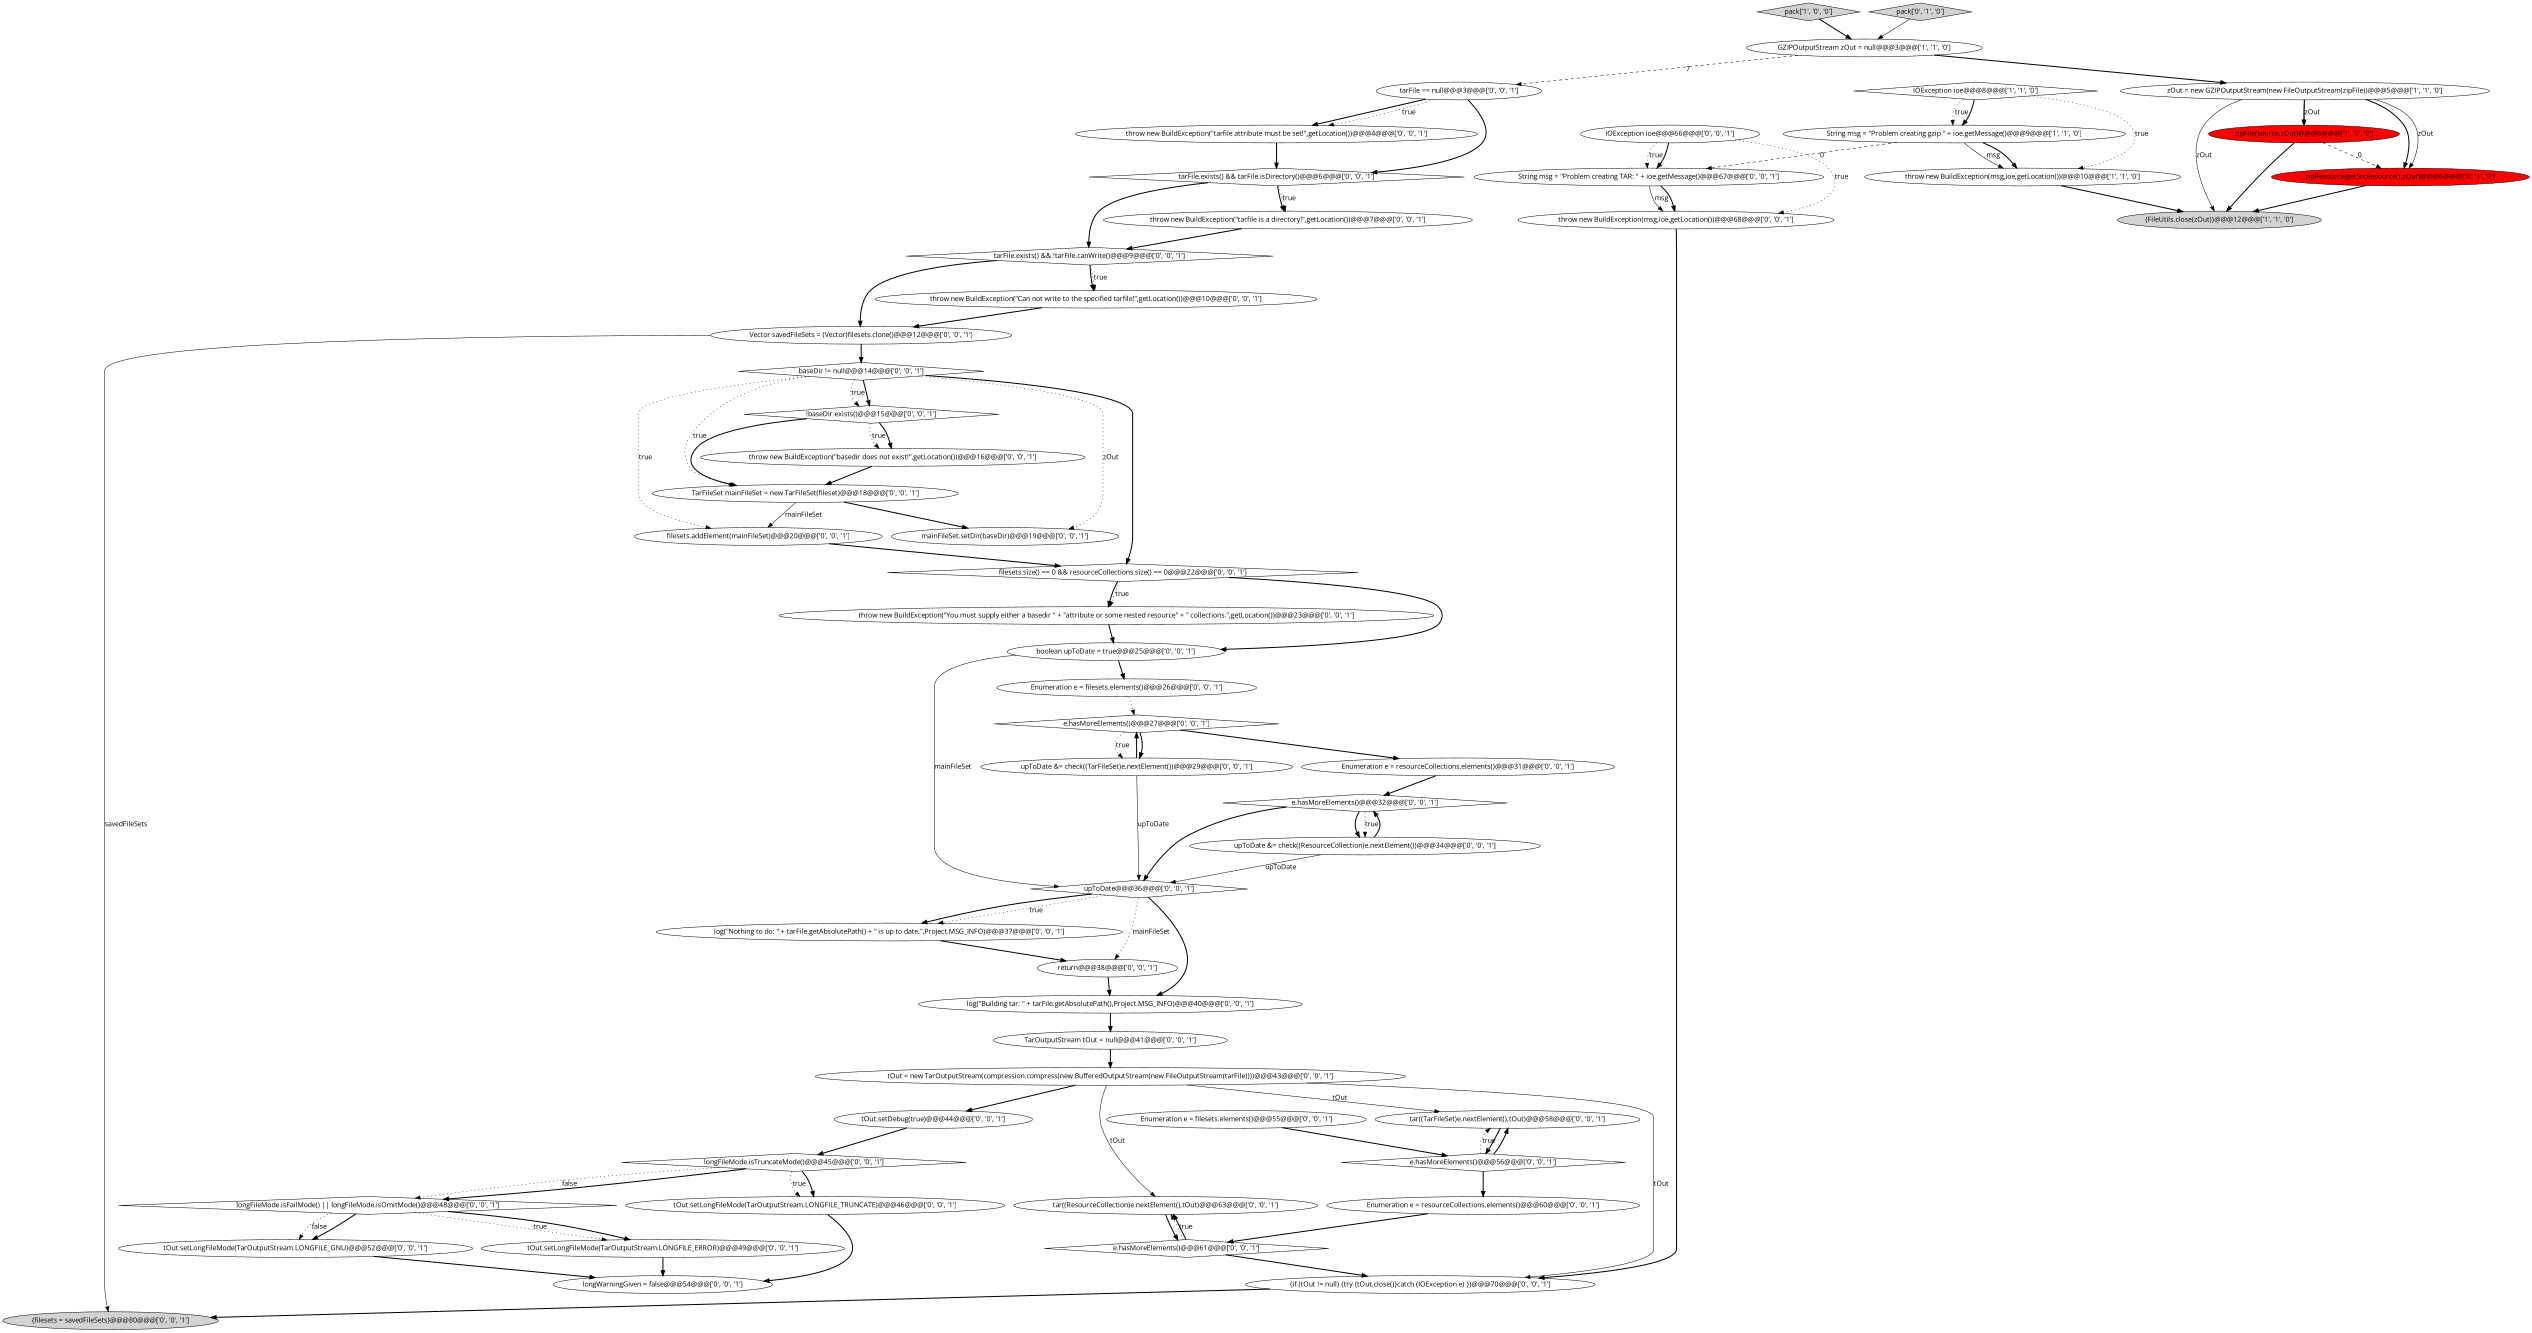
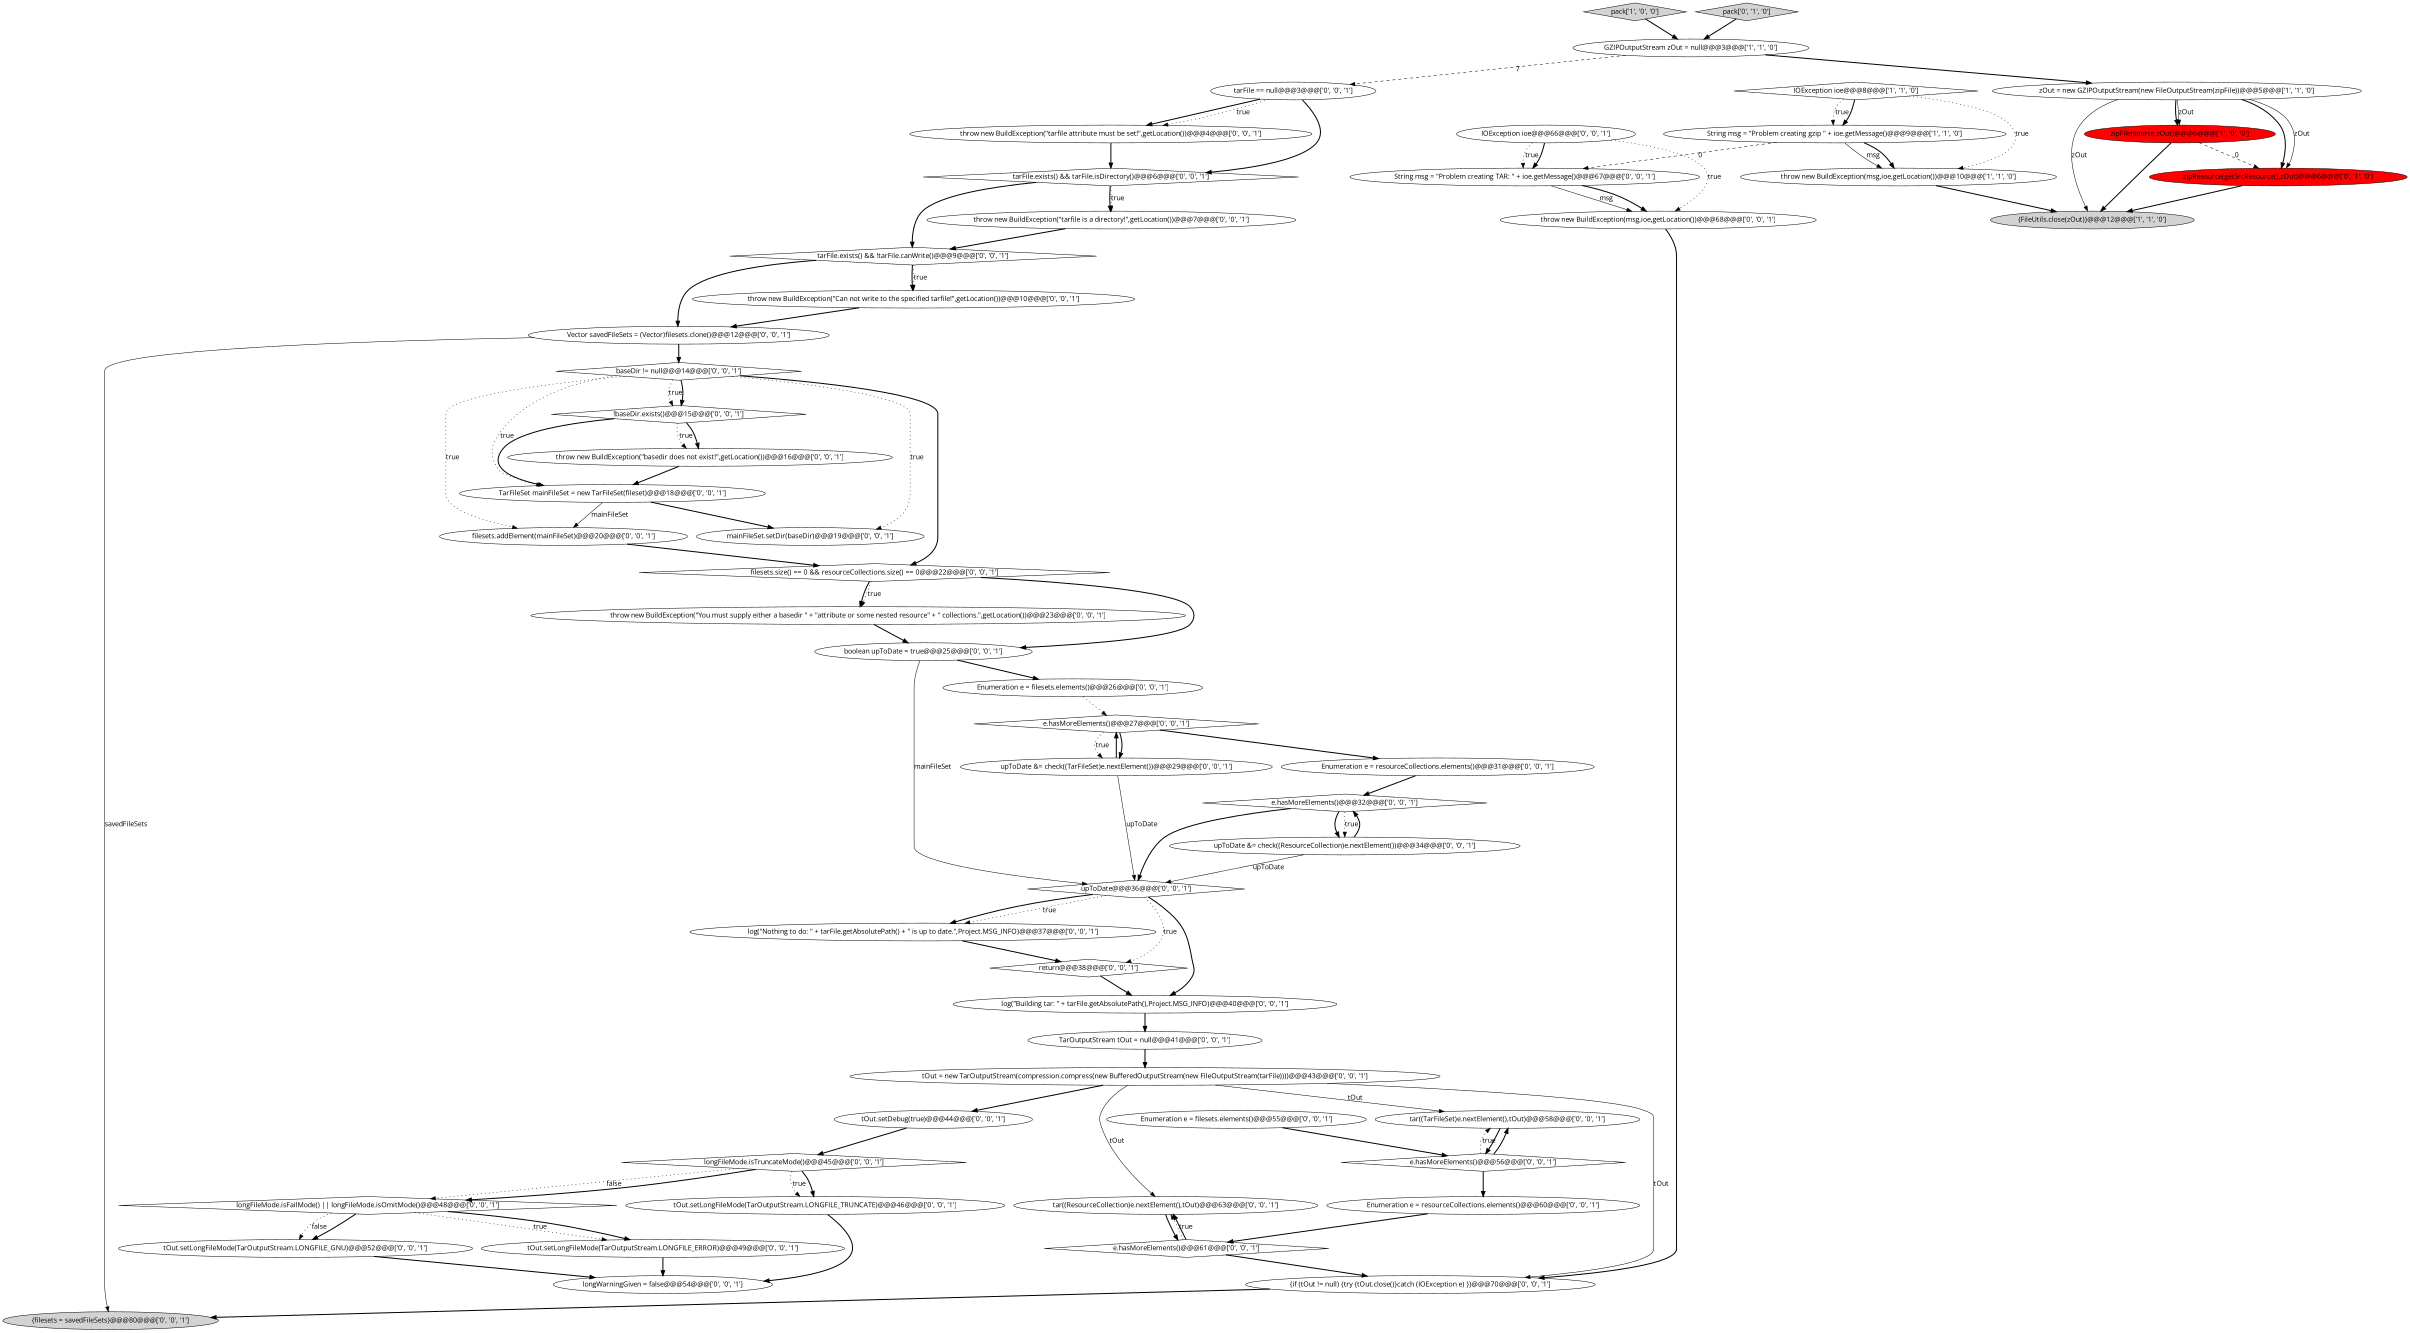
(1896, 28) -> (1722, 28)
(1111, 457) -> (917, 457)
(1151, 932) -> (1170, 932)
(1107, 968) -> (1089, 968)
